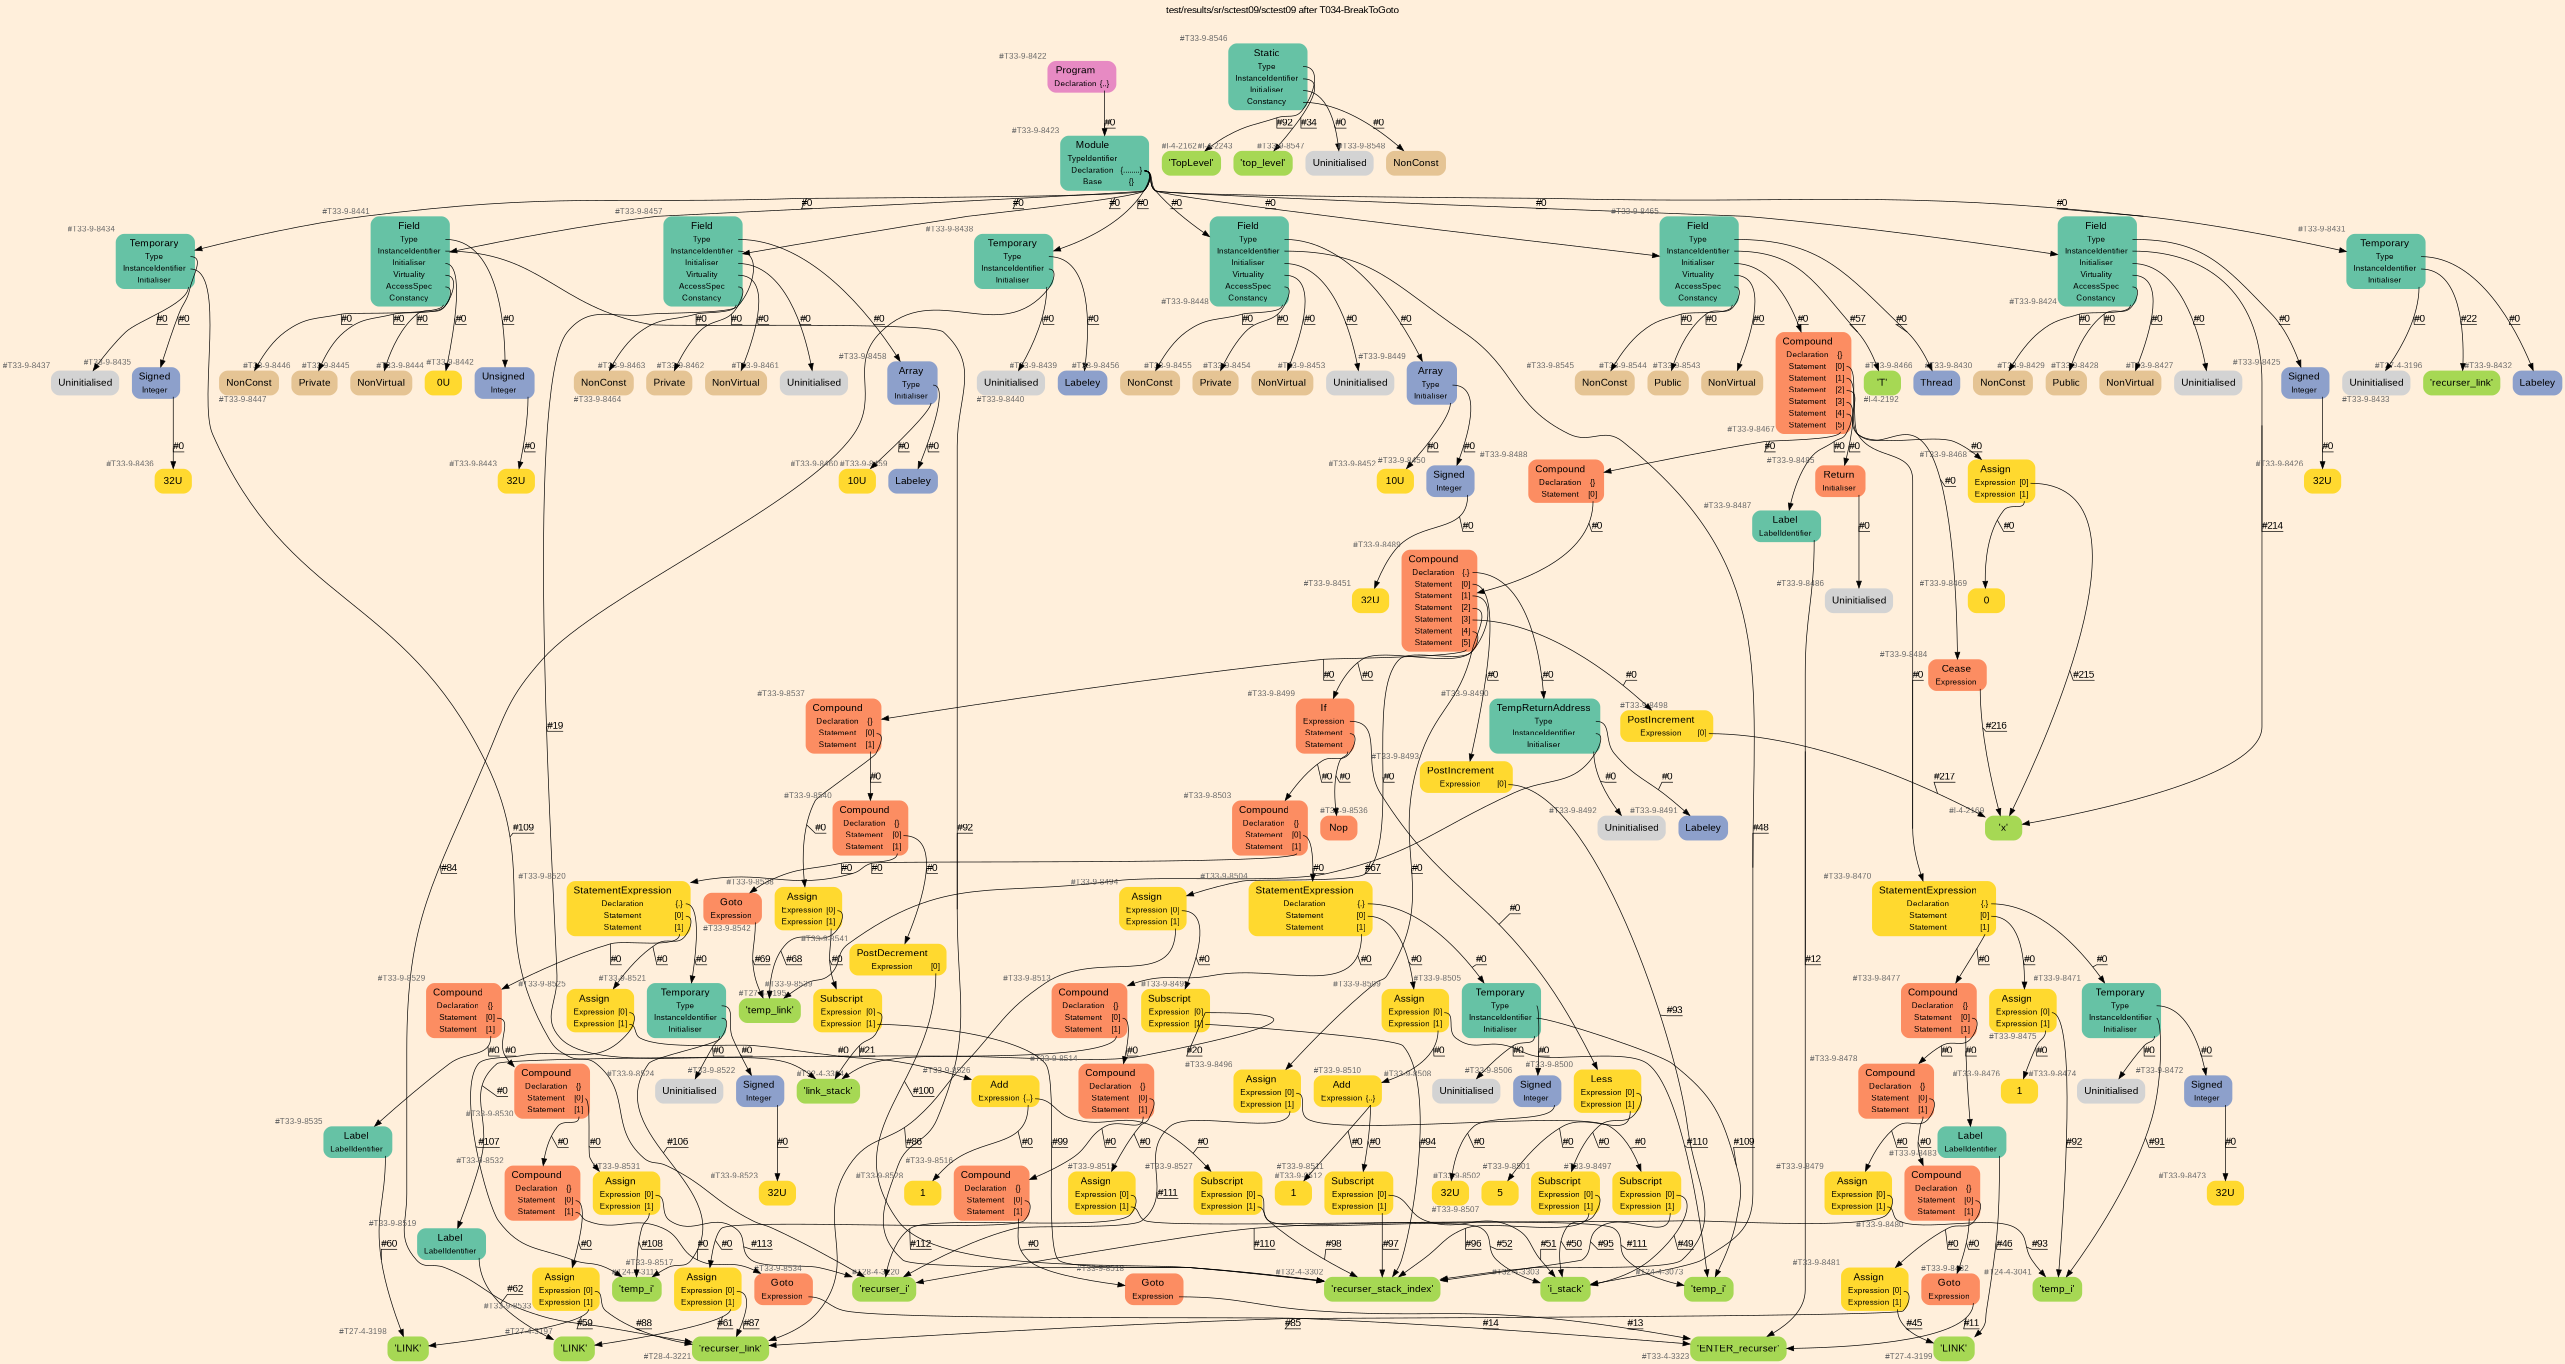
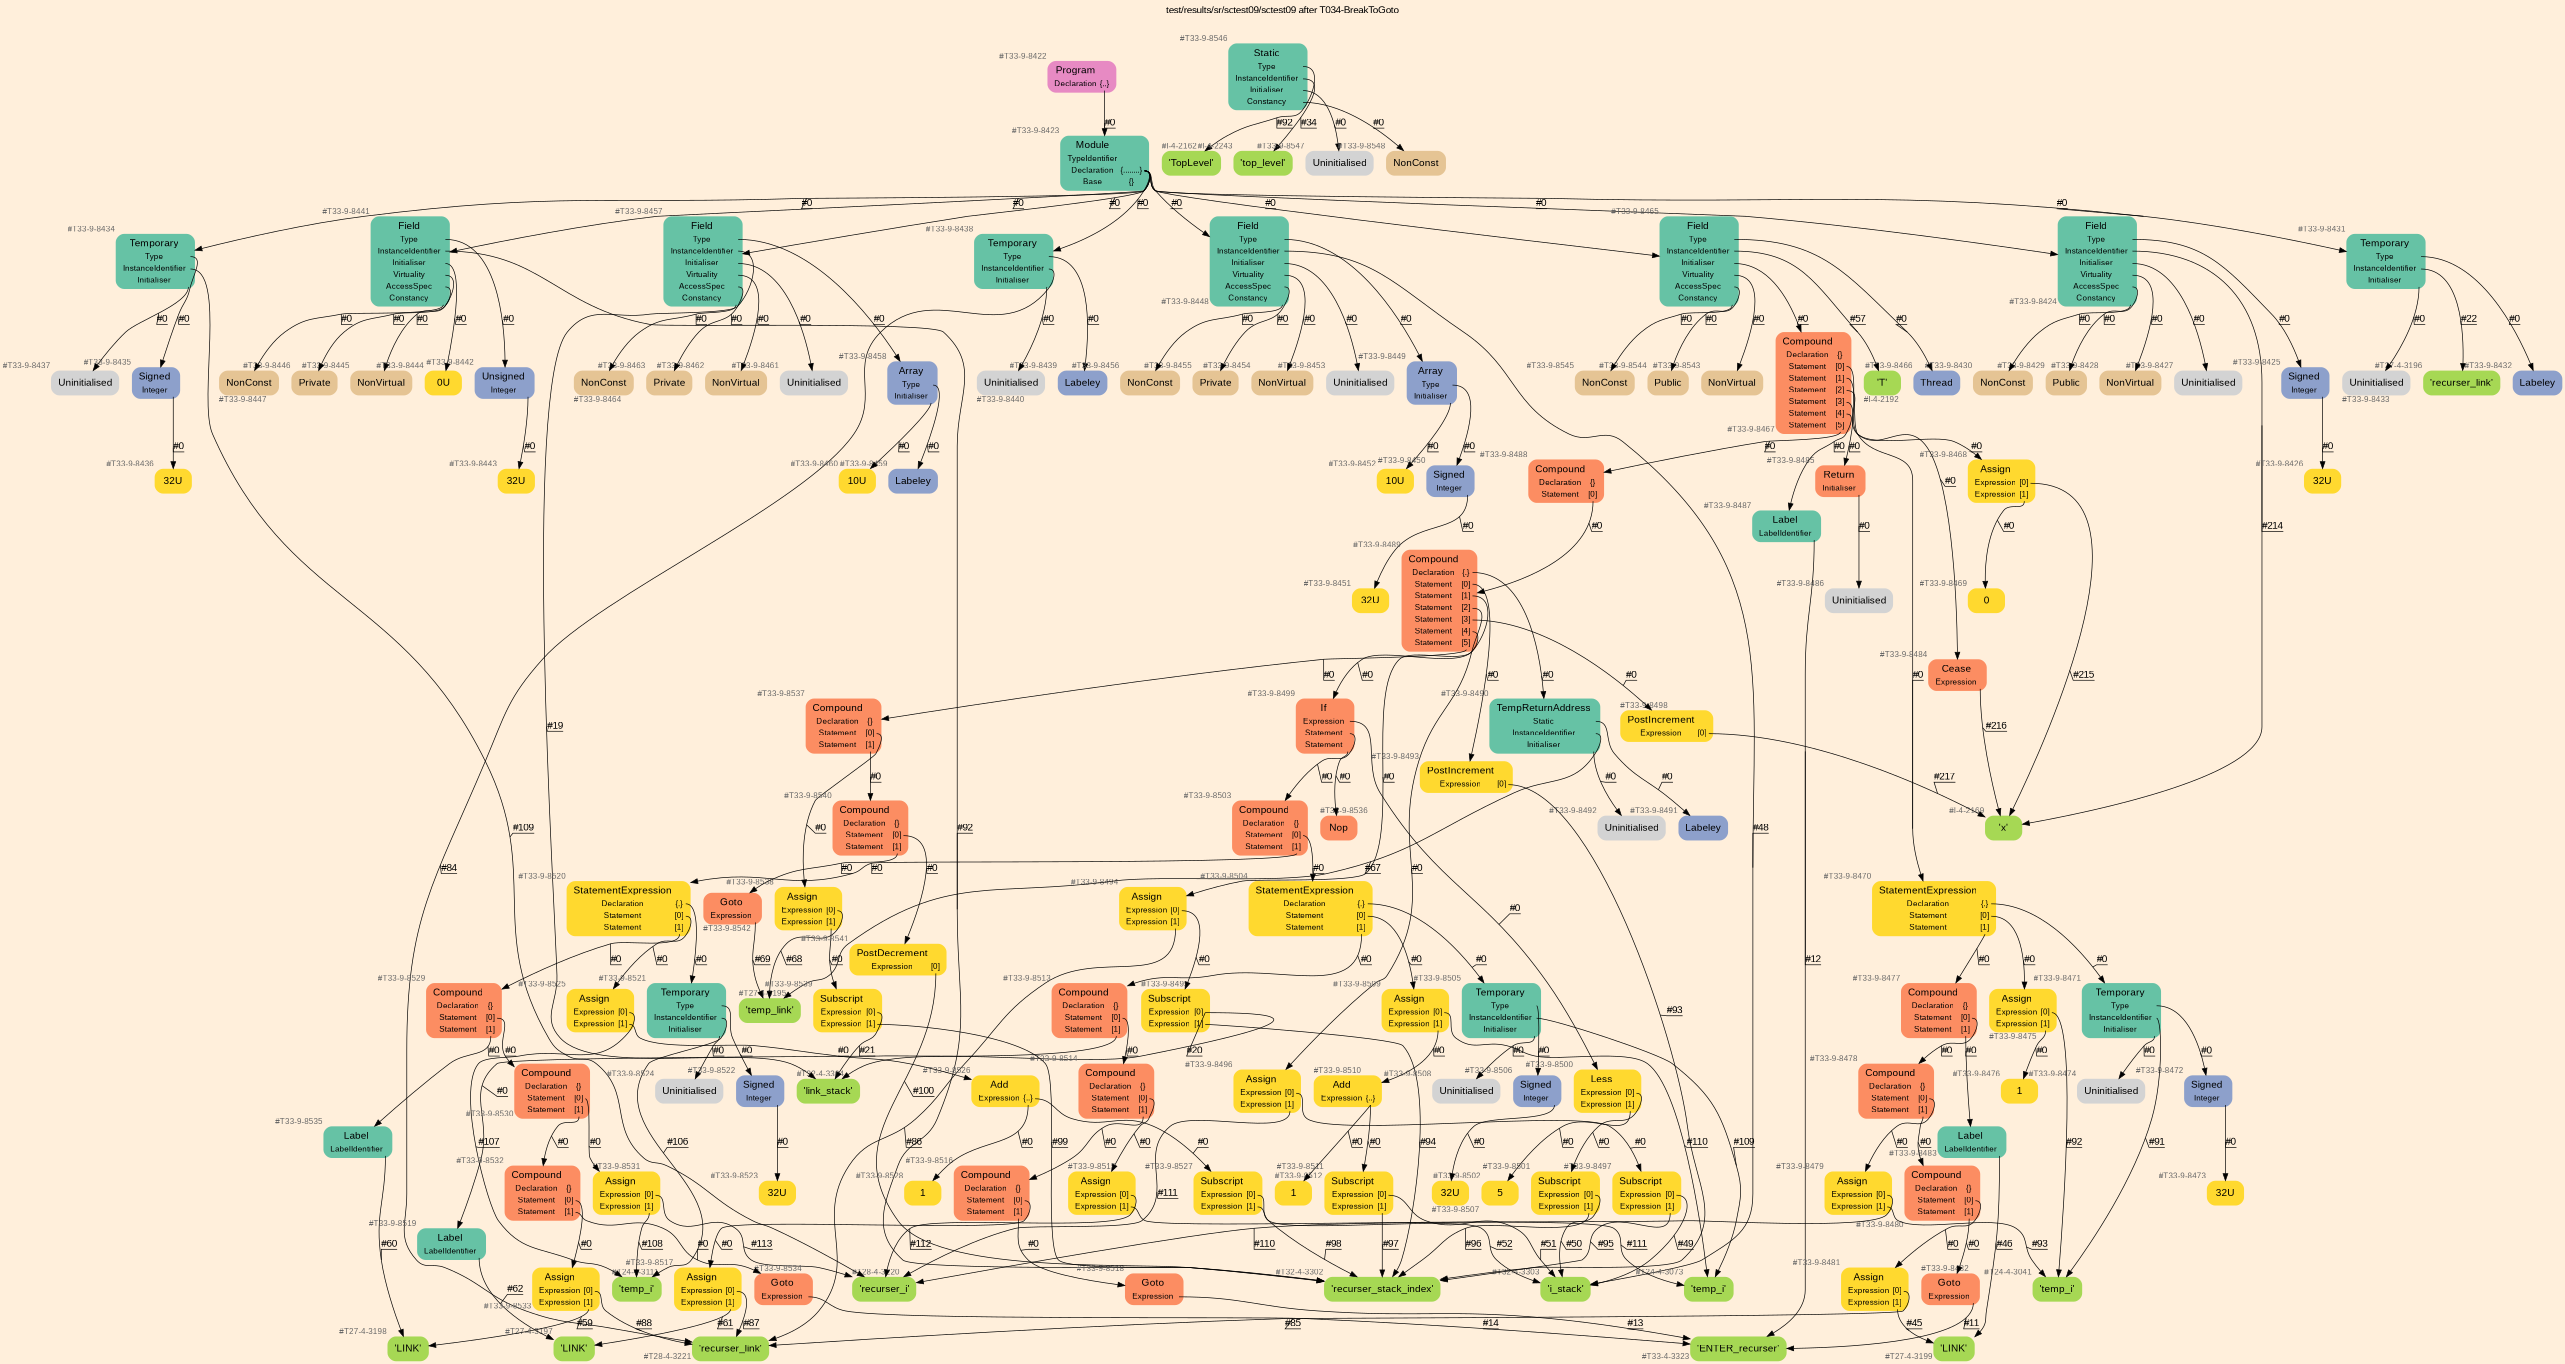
(1544, 721) -> (1544, 721)
